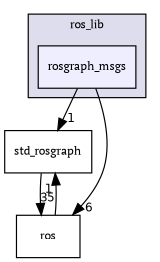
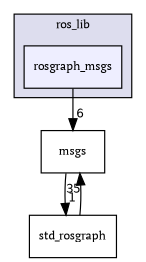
(70, 105) -> none
(48, 236) -> (73, 152)
